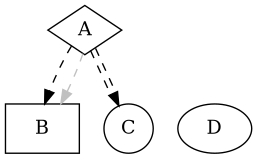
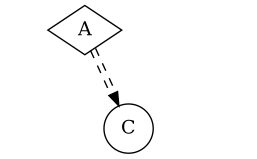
(42, 129) -> none
(215, 129) -> none
